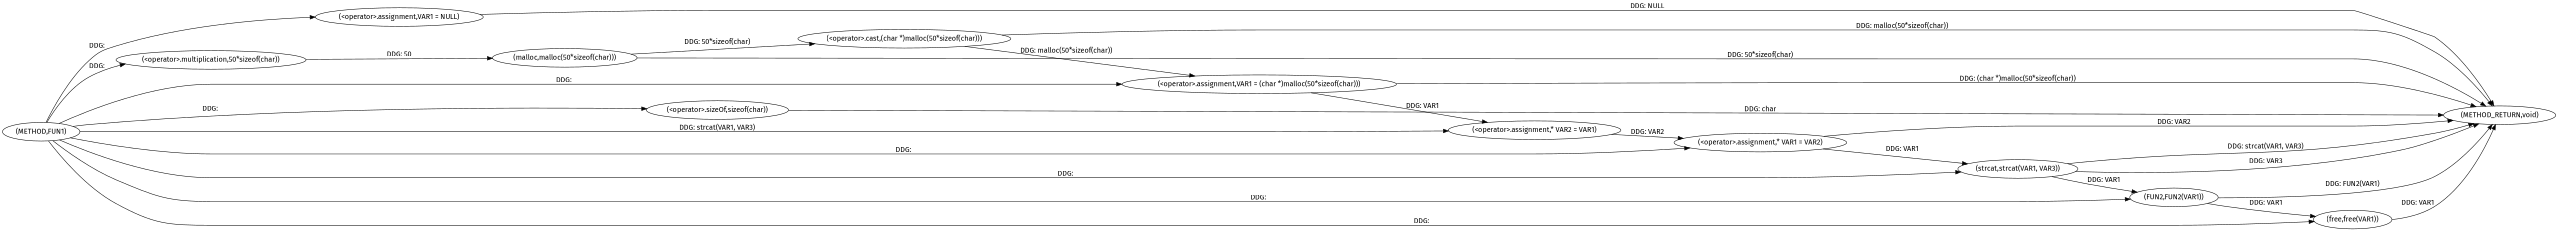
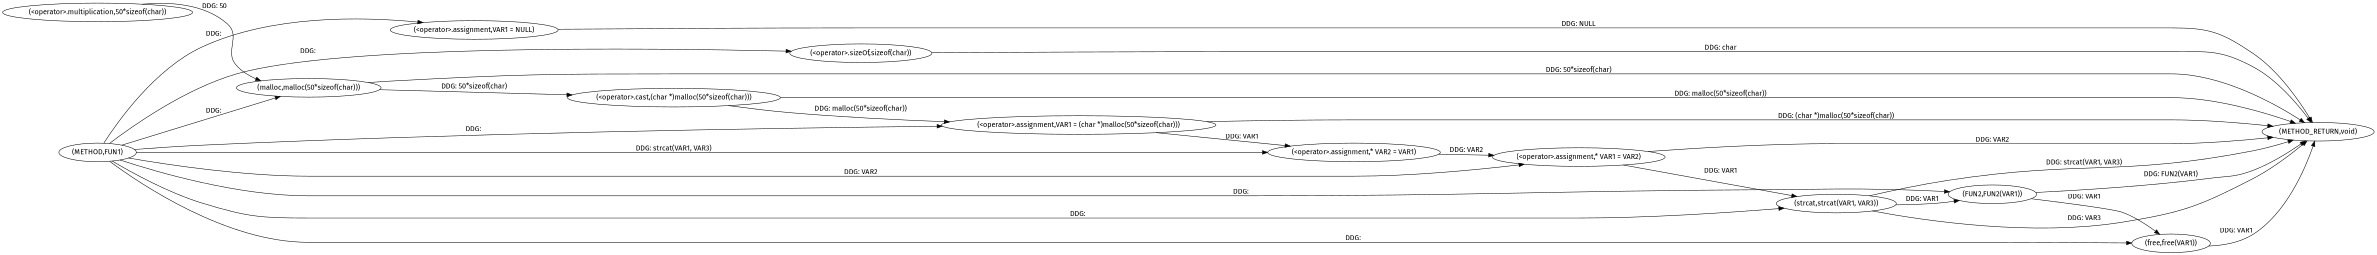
(77, 85) -> (199, 122)
(904, 150) -> (861, 172)
